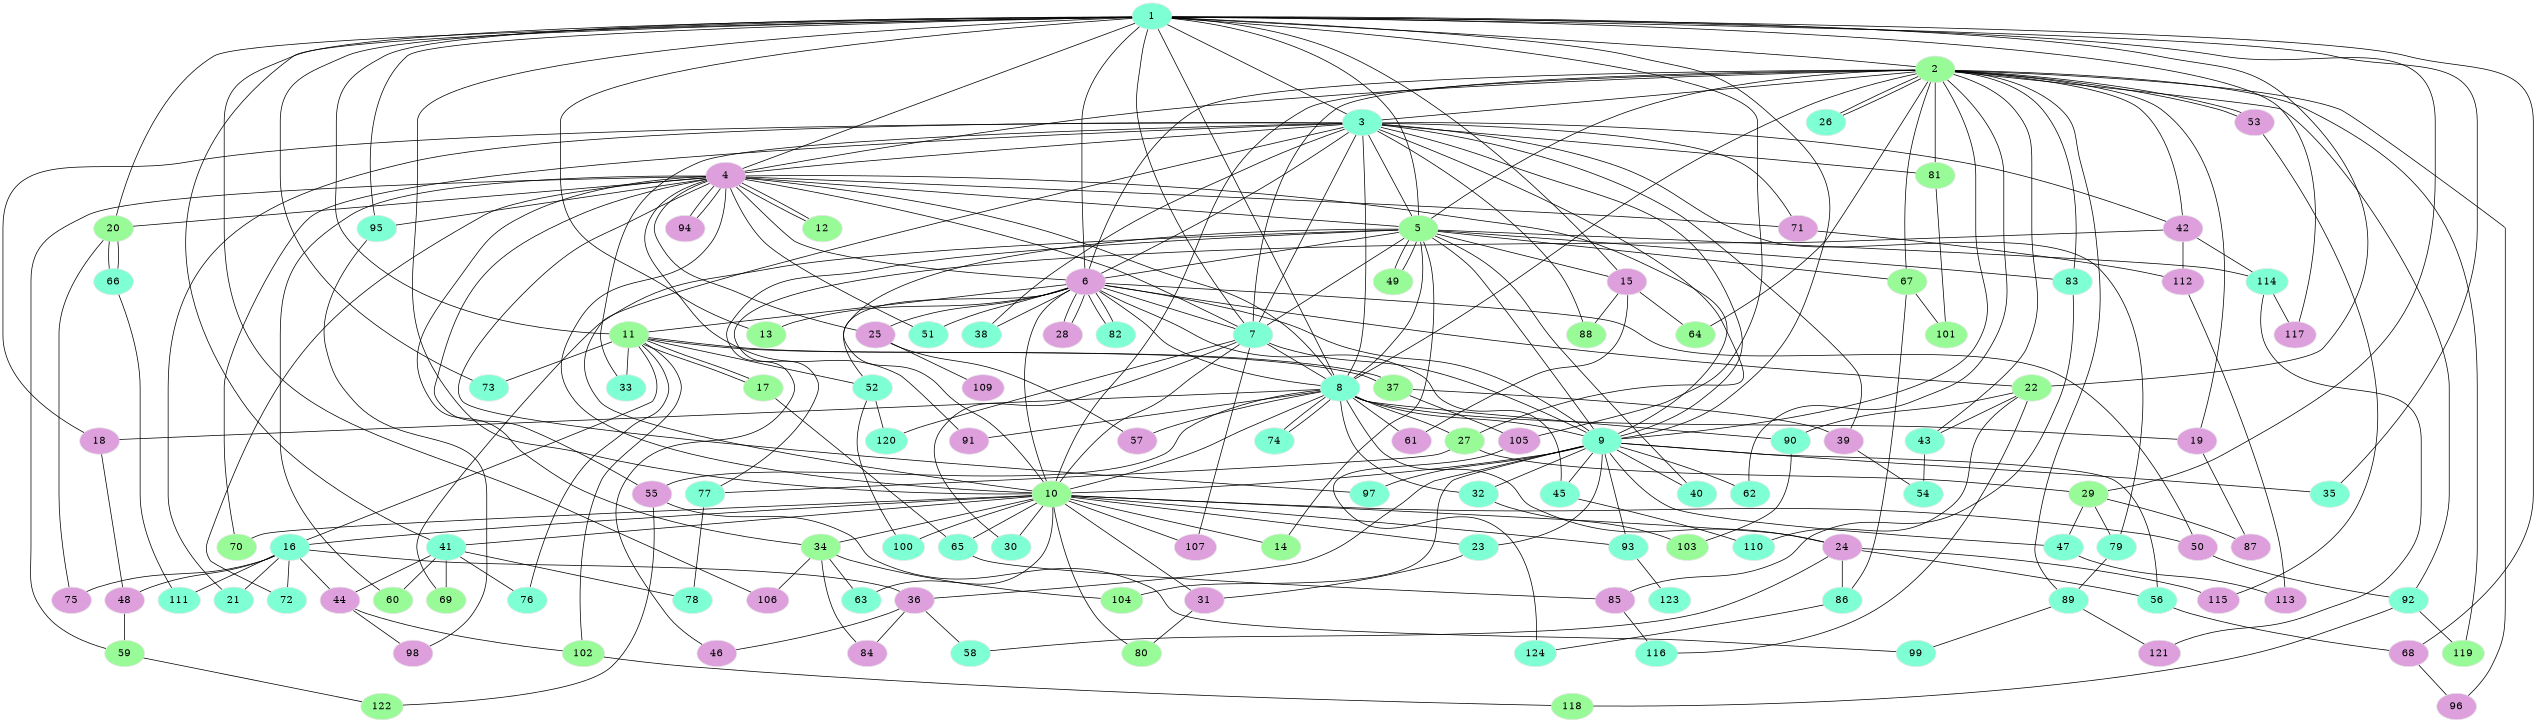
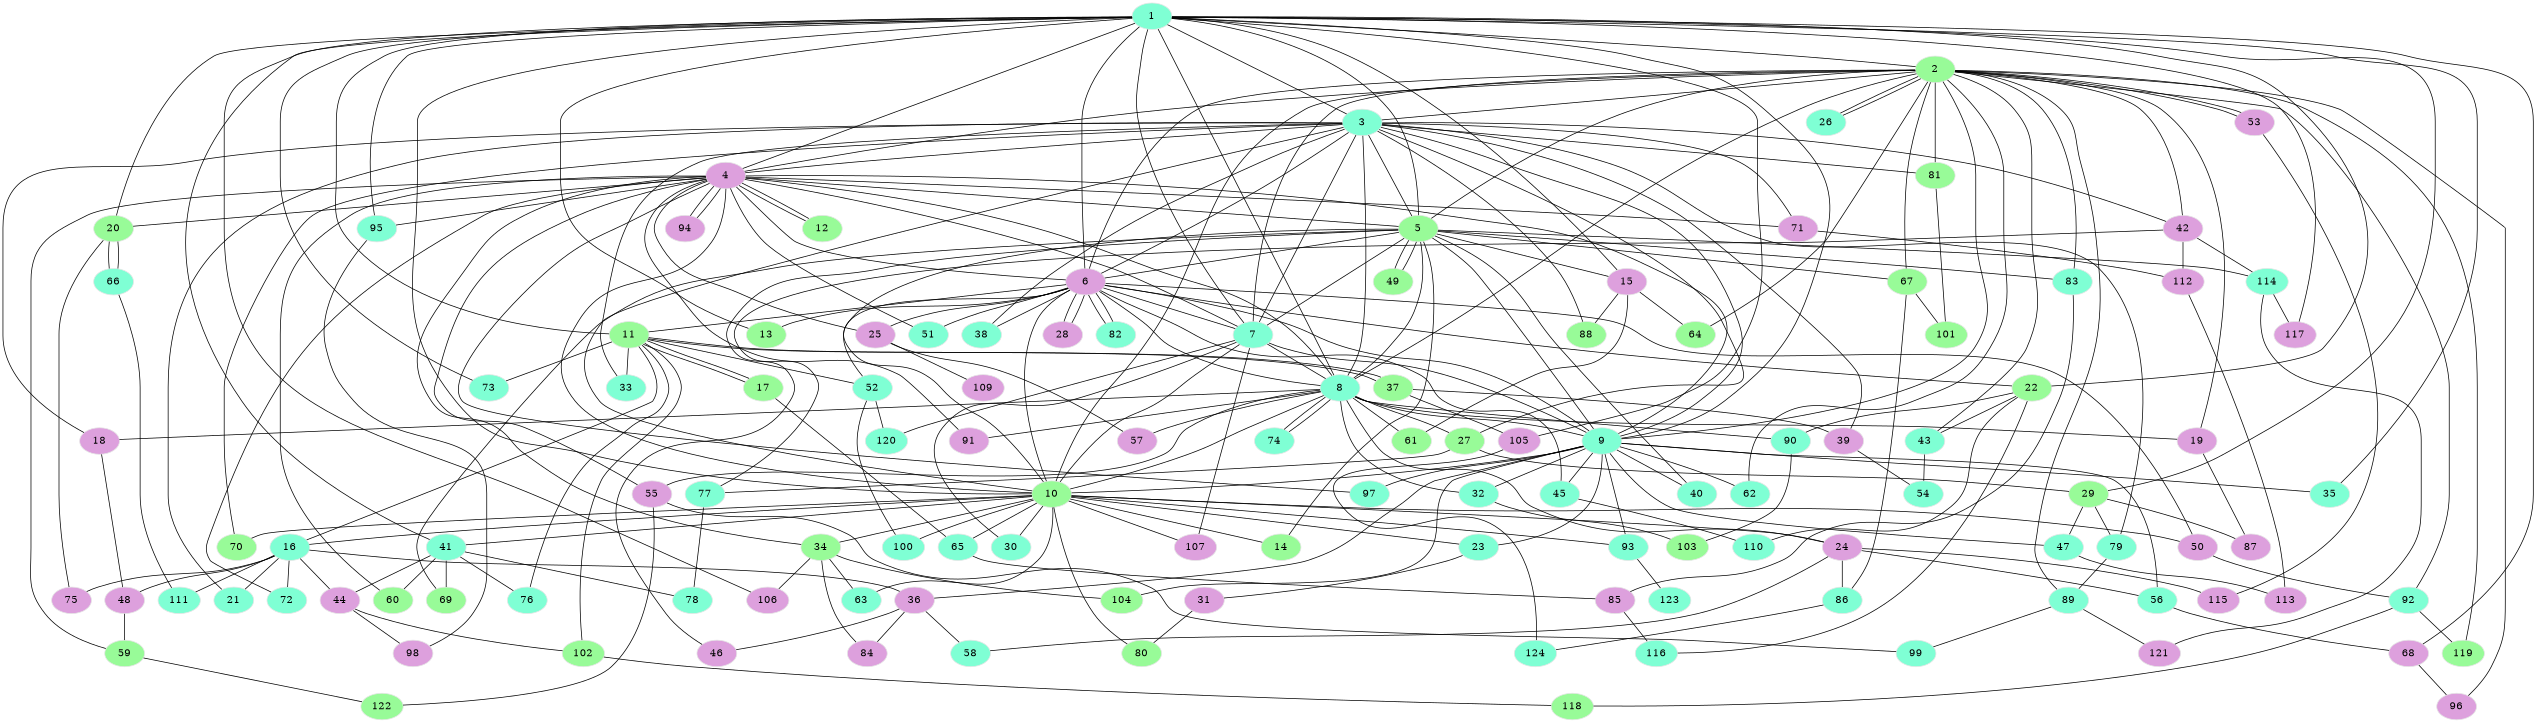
(1412, 441) -> (1412, 441)
(1128, 547) -> none
